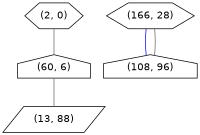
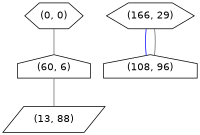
(54, 16) -> (54, 16)
(150, 16) -> (150, 16)
